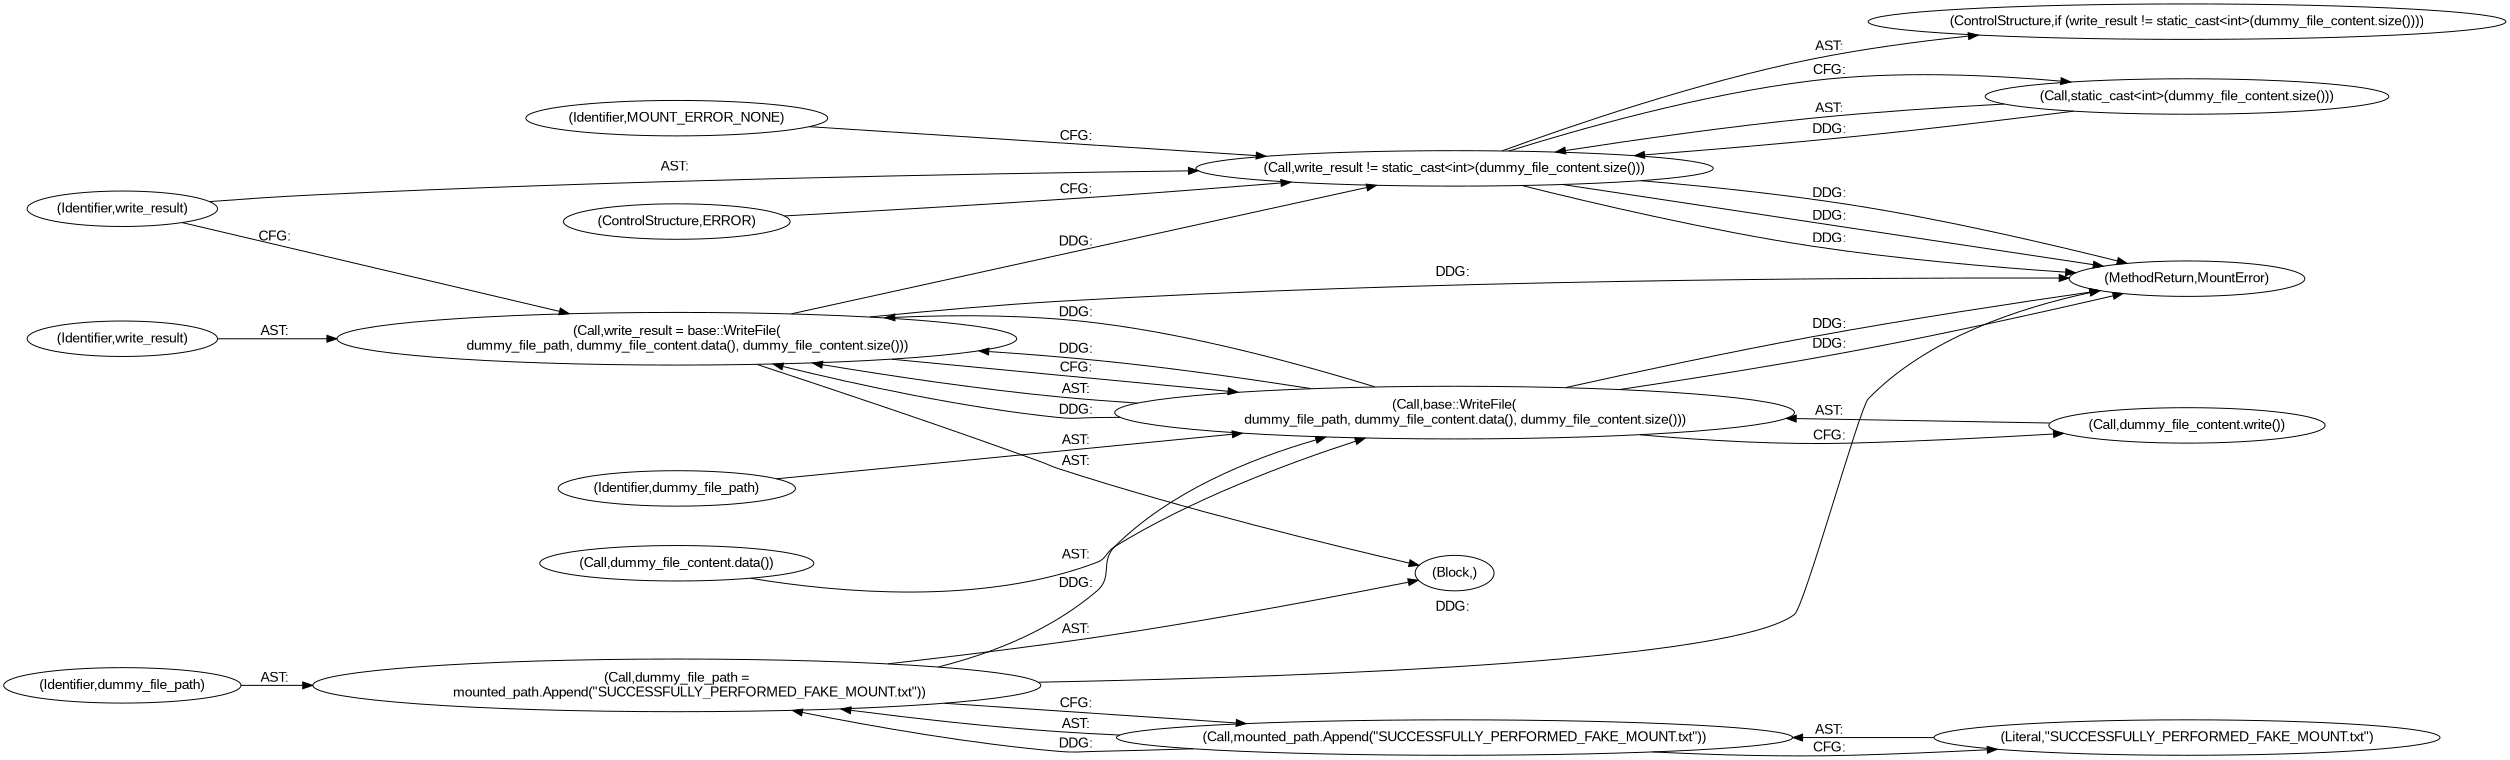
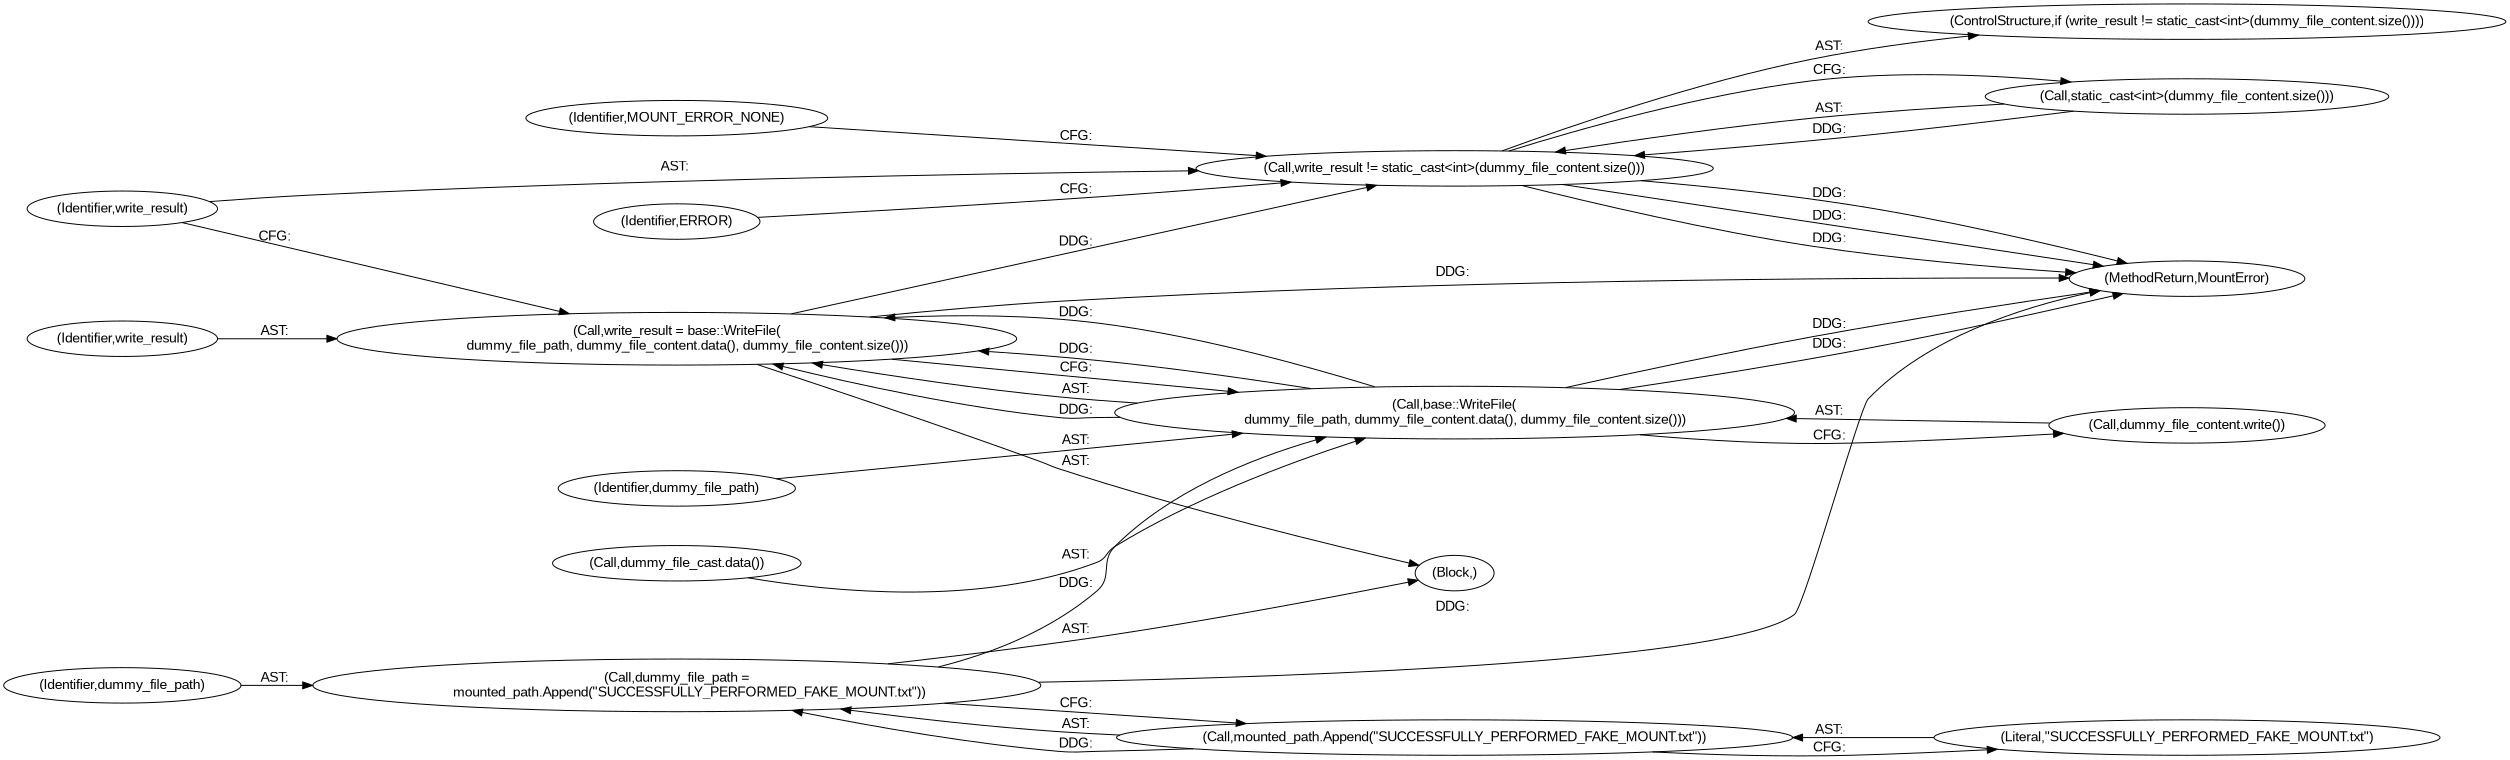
(677, 222) -> (677, 222)
(677, 563) -> (677, 563)
